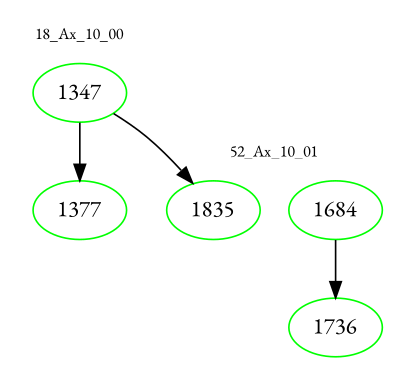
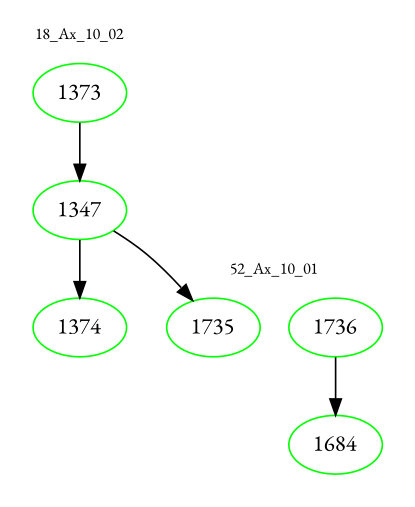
(80, 35) -> (80, 35)
none -> (80, 93)
(80, 210) -> (80, 327)
(213, 210) -> (213, 327)
(336, 261) -> (336, 378)
